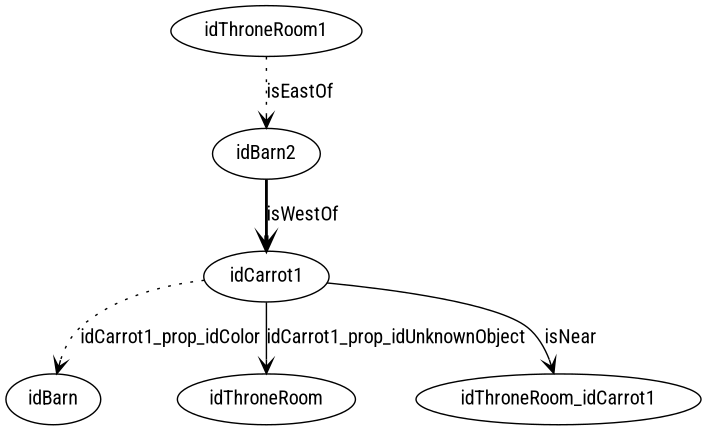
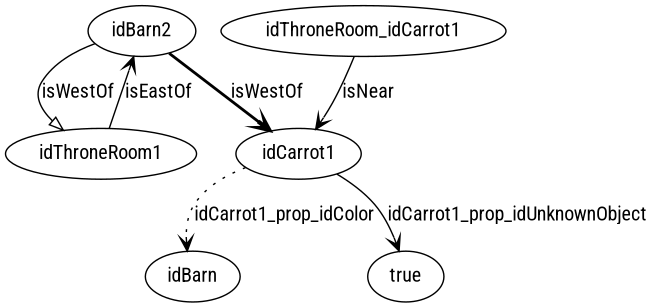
none -> (49, 73)
(266, 85) -> (119, 99)
(449, 300) -> (340, 88)
(266, 399) -> (406, 277)
